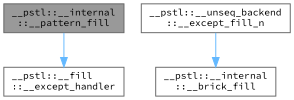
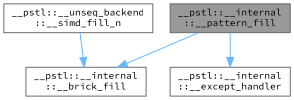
(216, 18) -> (78, 18)
none -> (163, 48)
(64, 82) -> (230, 82)
